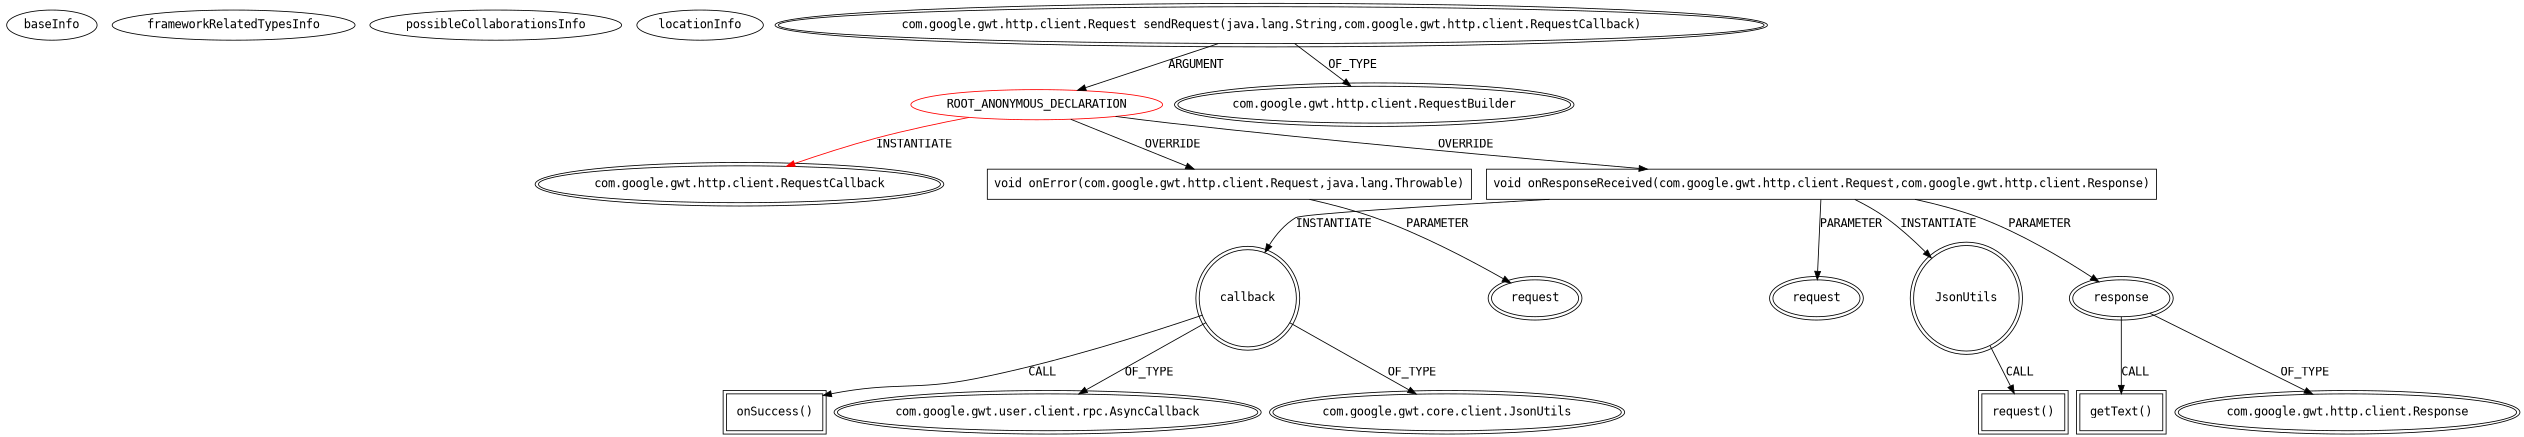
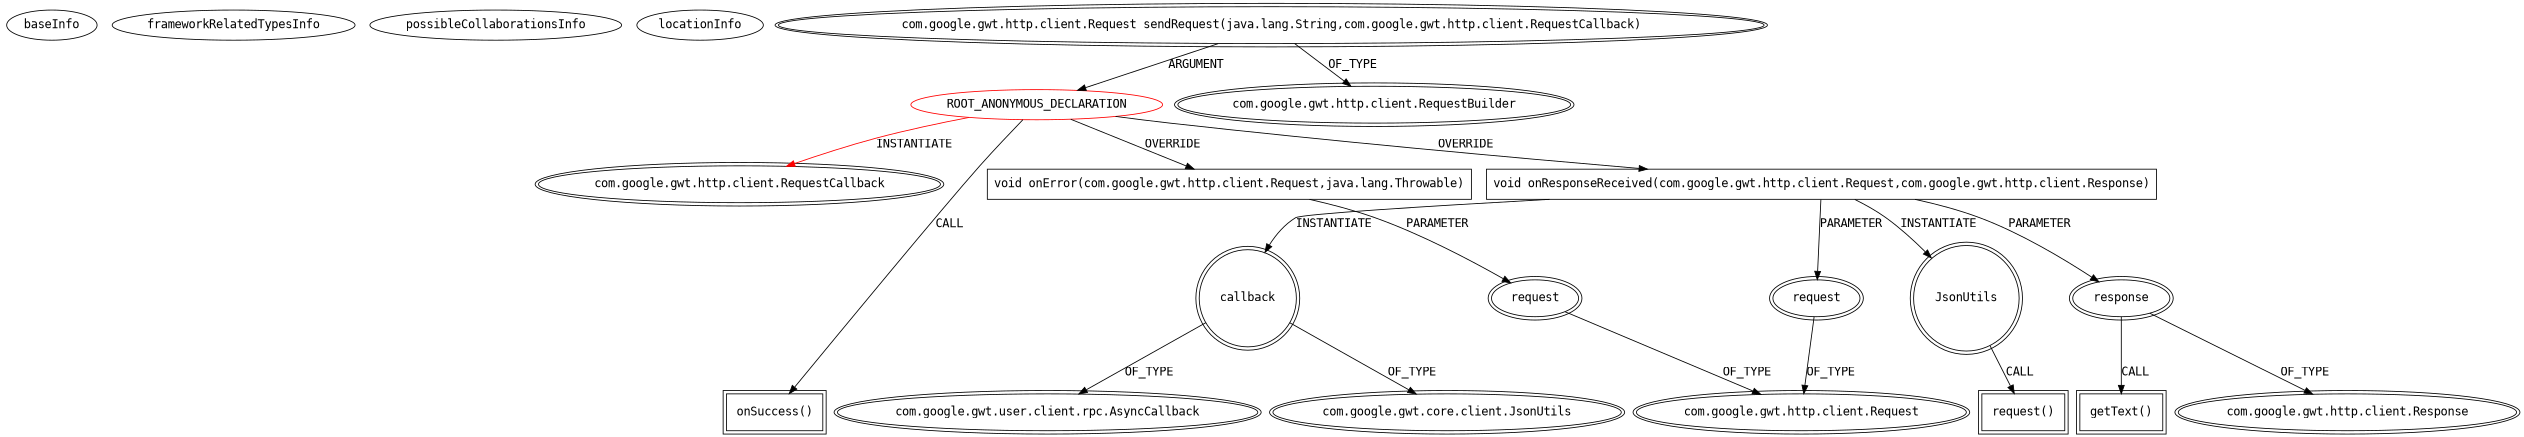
(1020, 369) -> (907, 252)
none -> (1801, 412)
